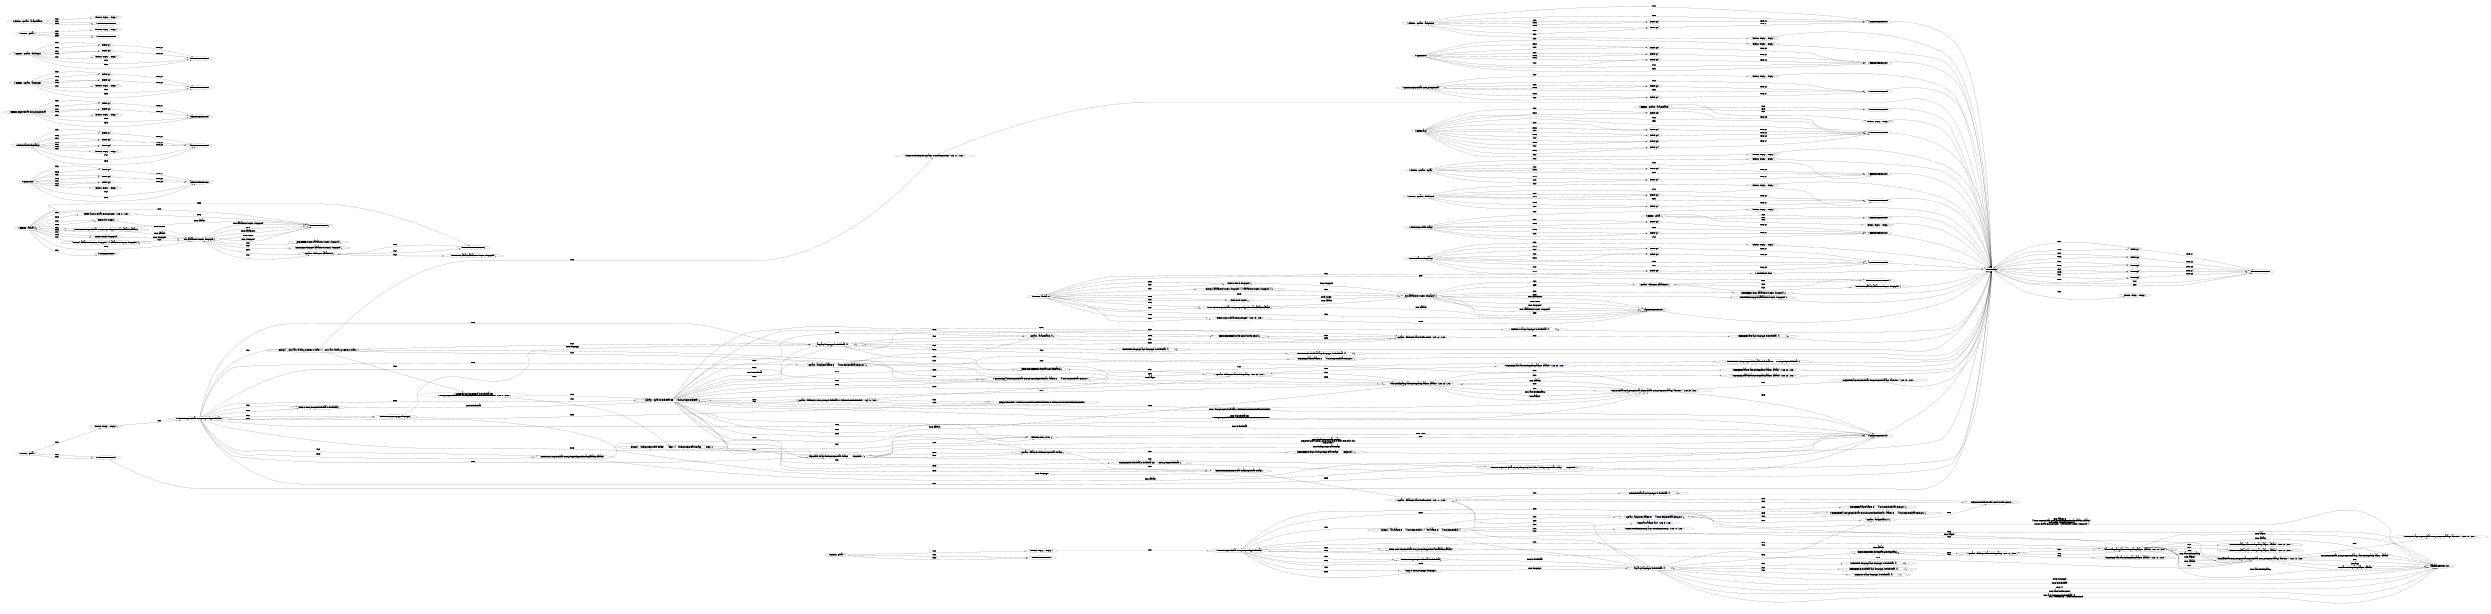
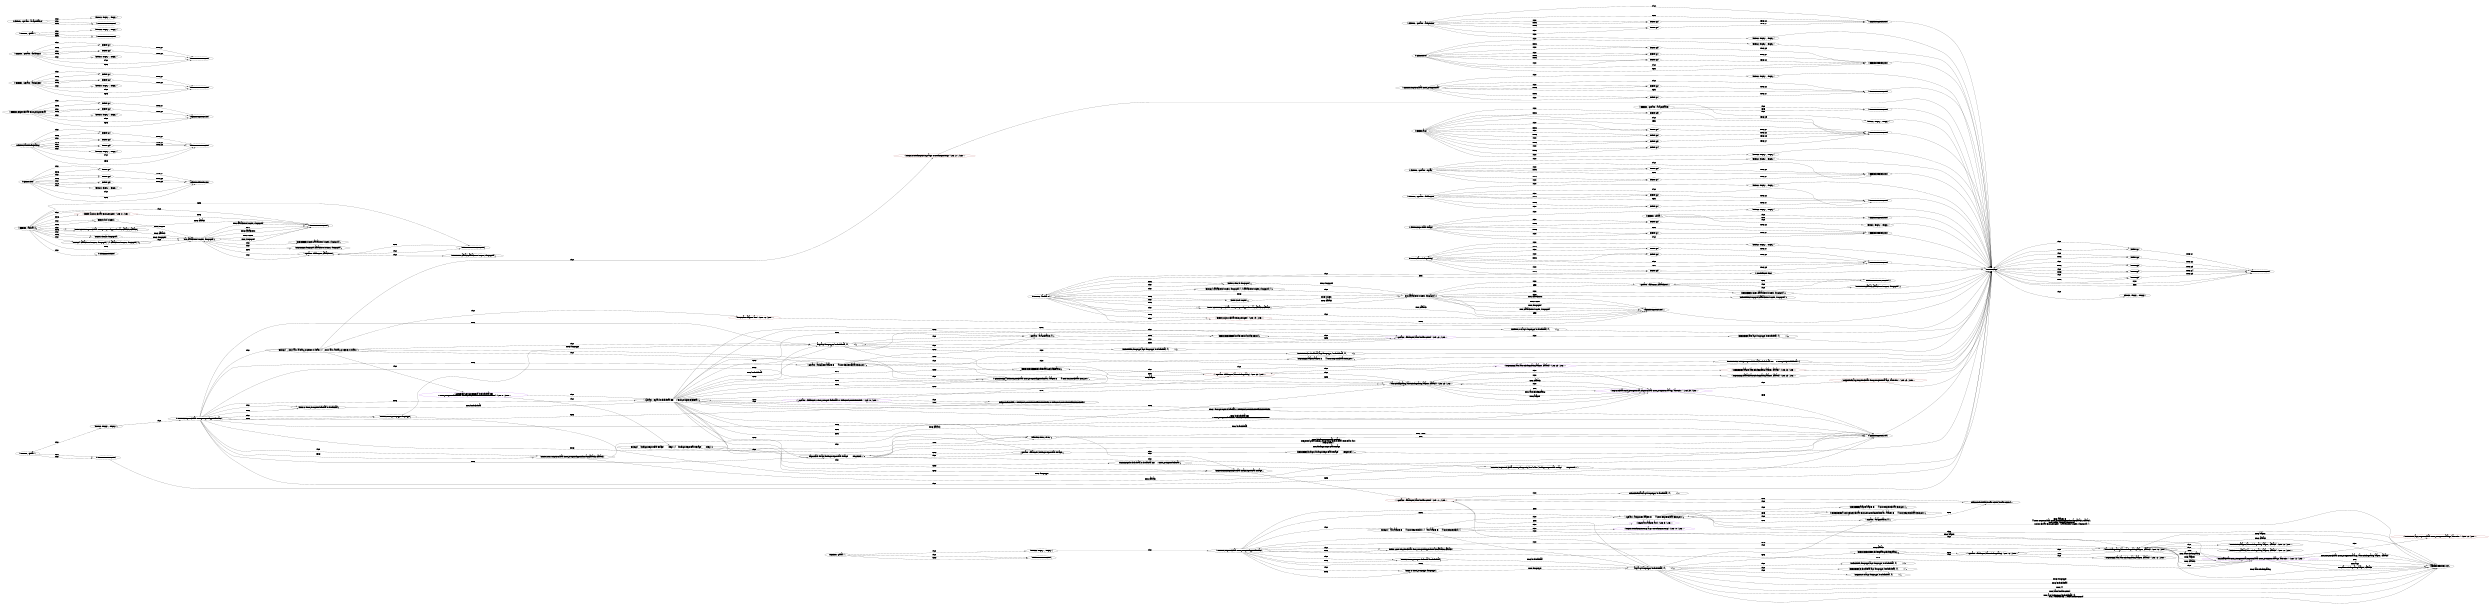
none -> (754, 318)
(1137, 469) -> (1142, 456)
